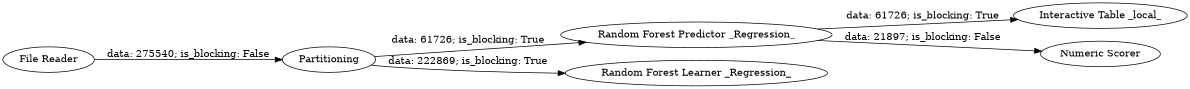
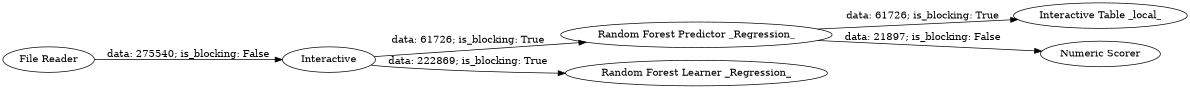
(329, 60) -> (329, 60)
